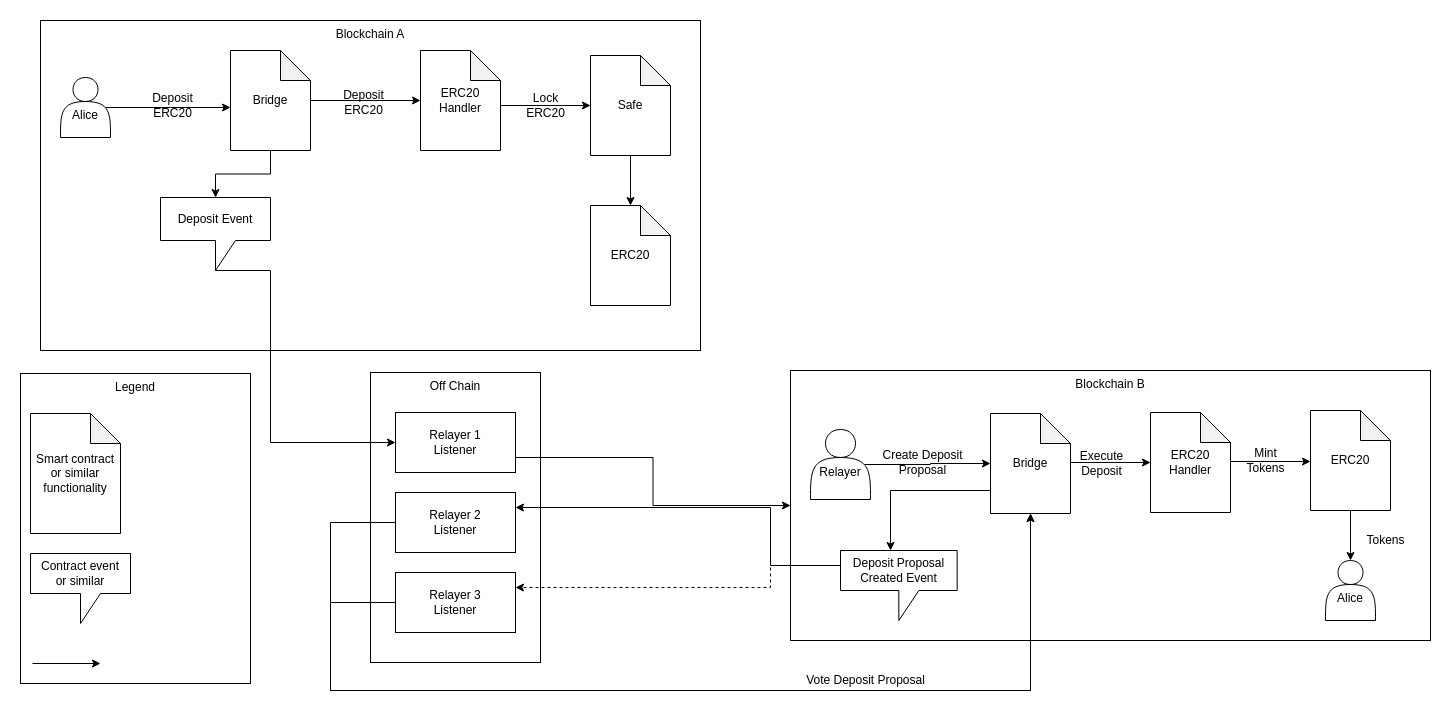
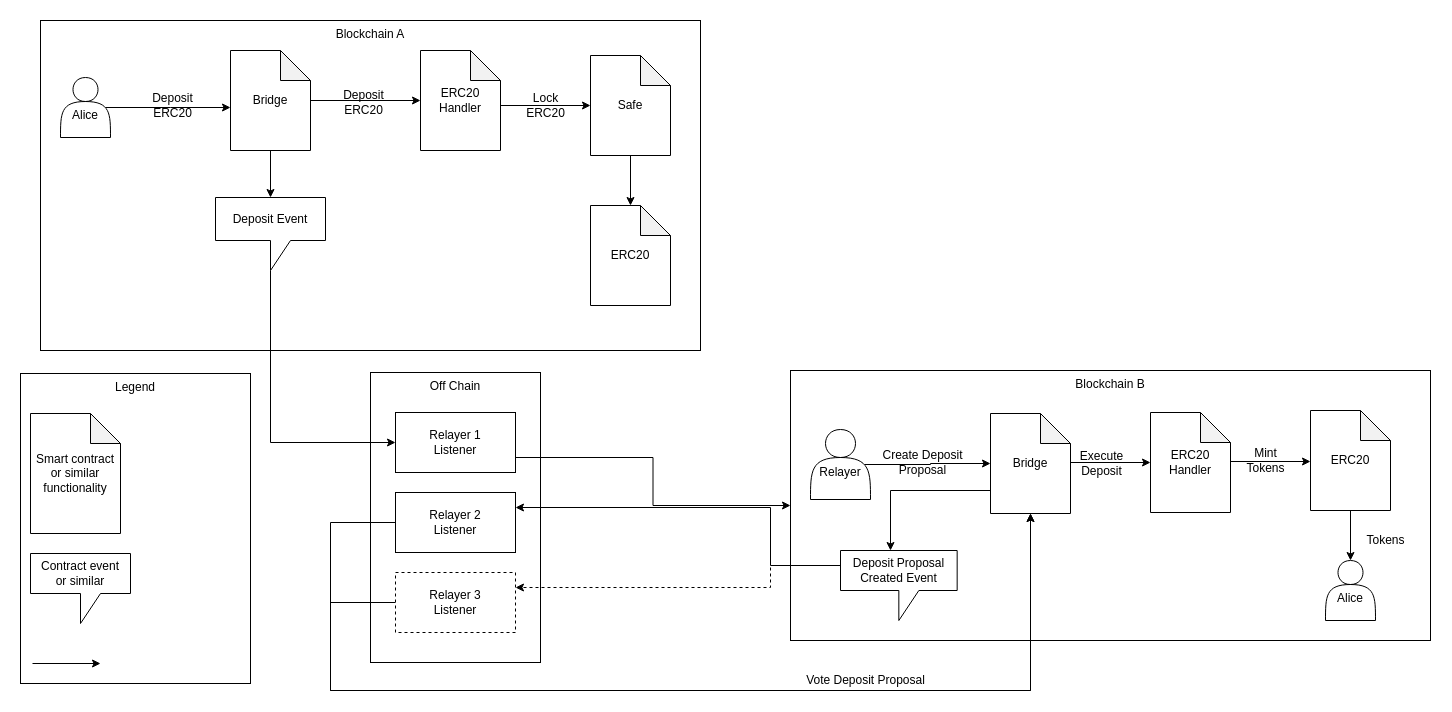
(216, 234) -> (271, 234)
(456, 603) -> (456, 603)
